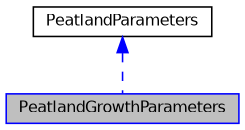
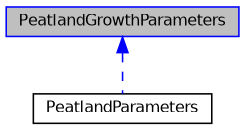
(123, 73) -> (123, 73)
